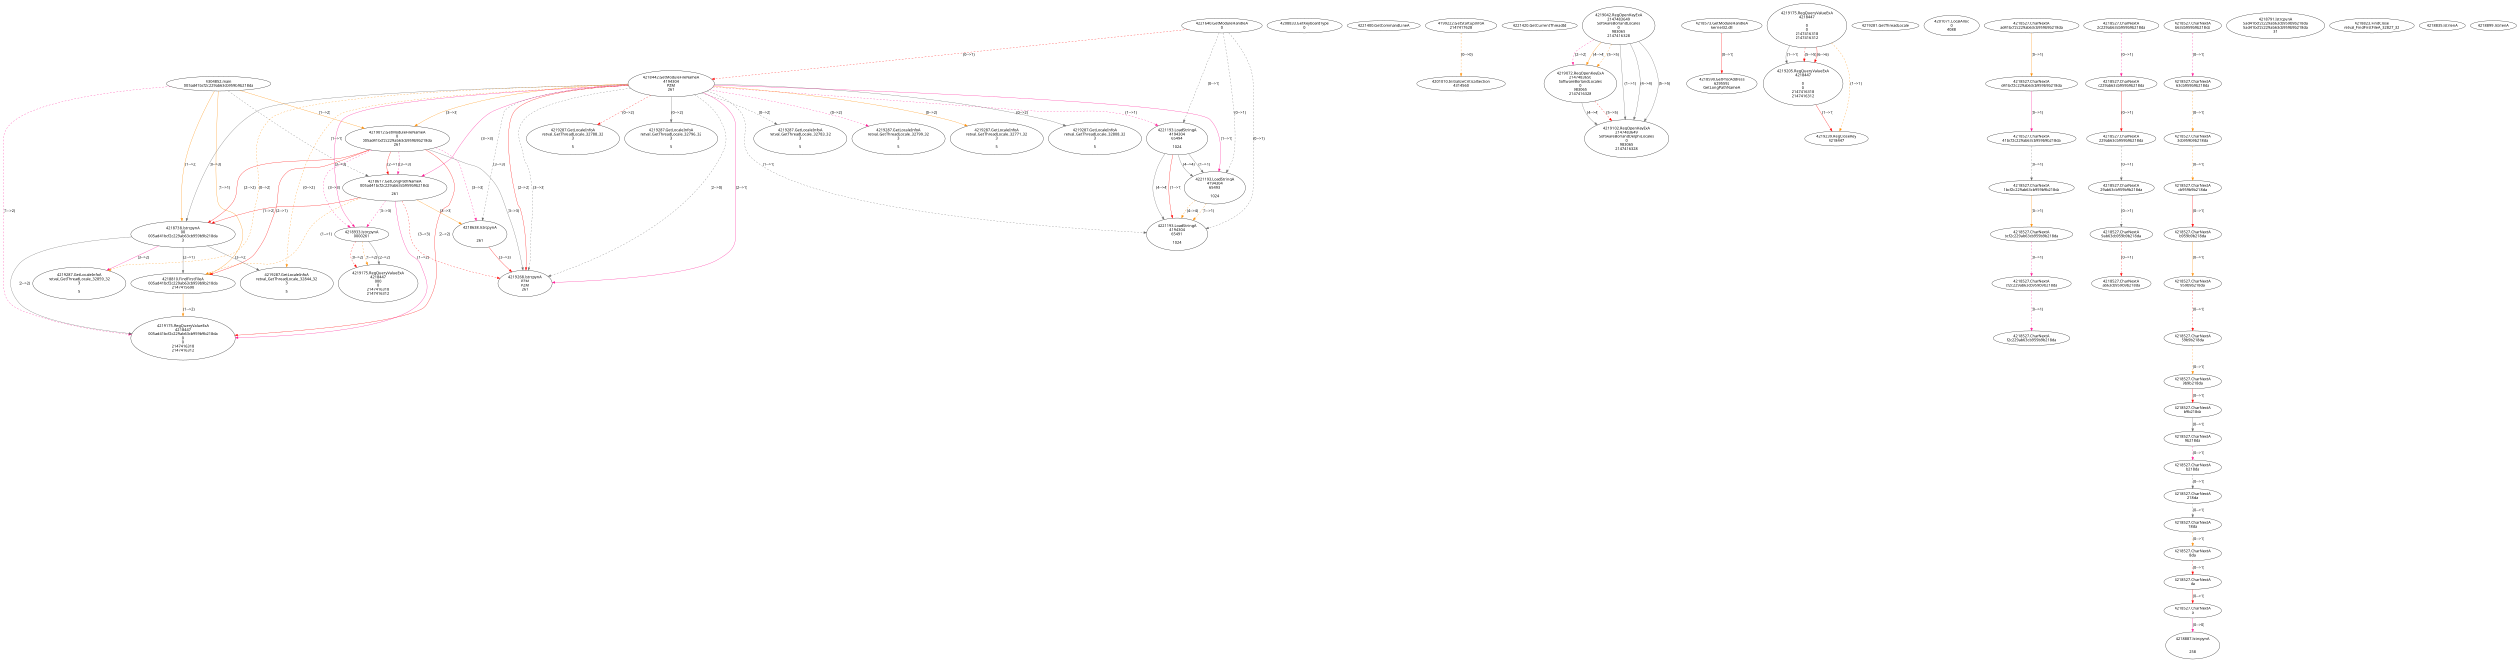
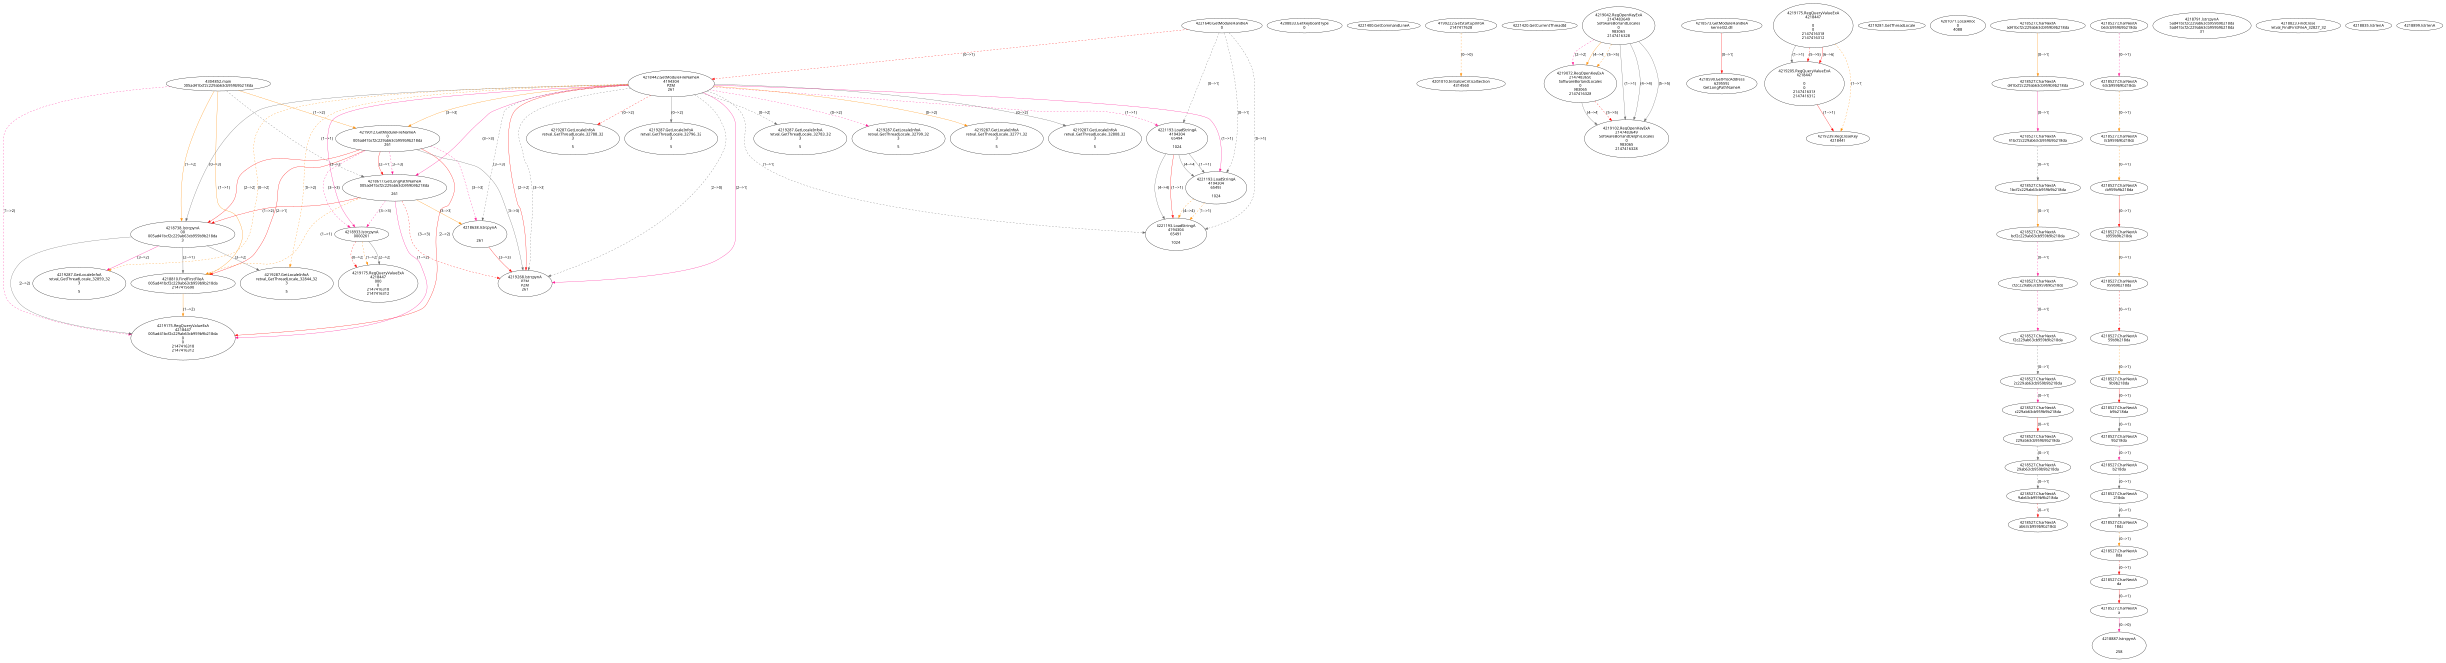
none -> (2038, 358)
